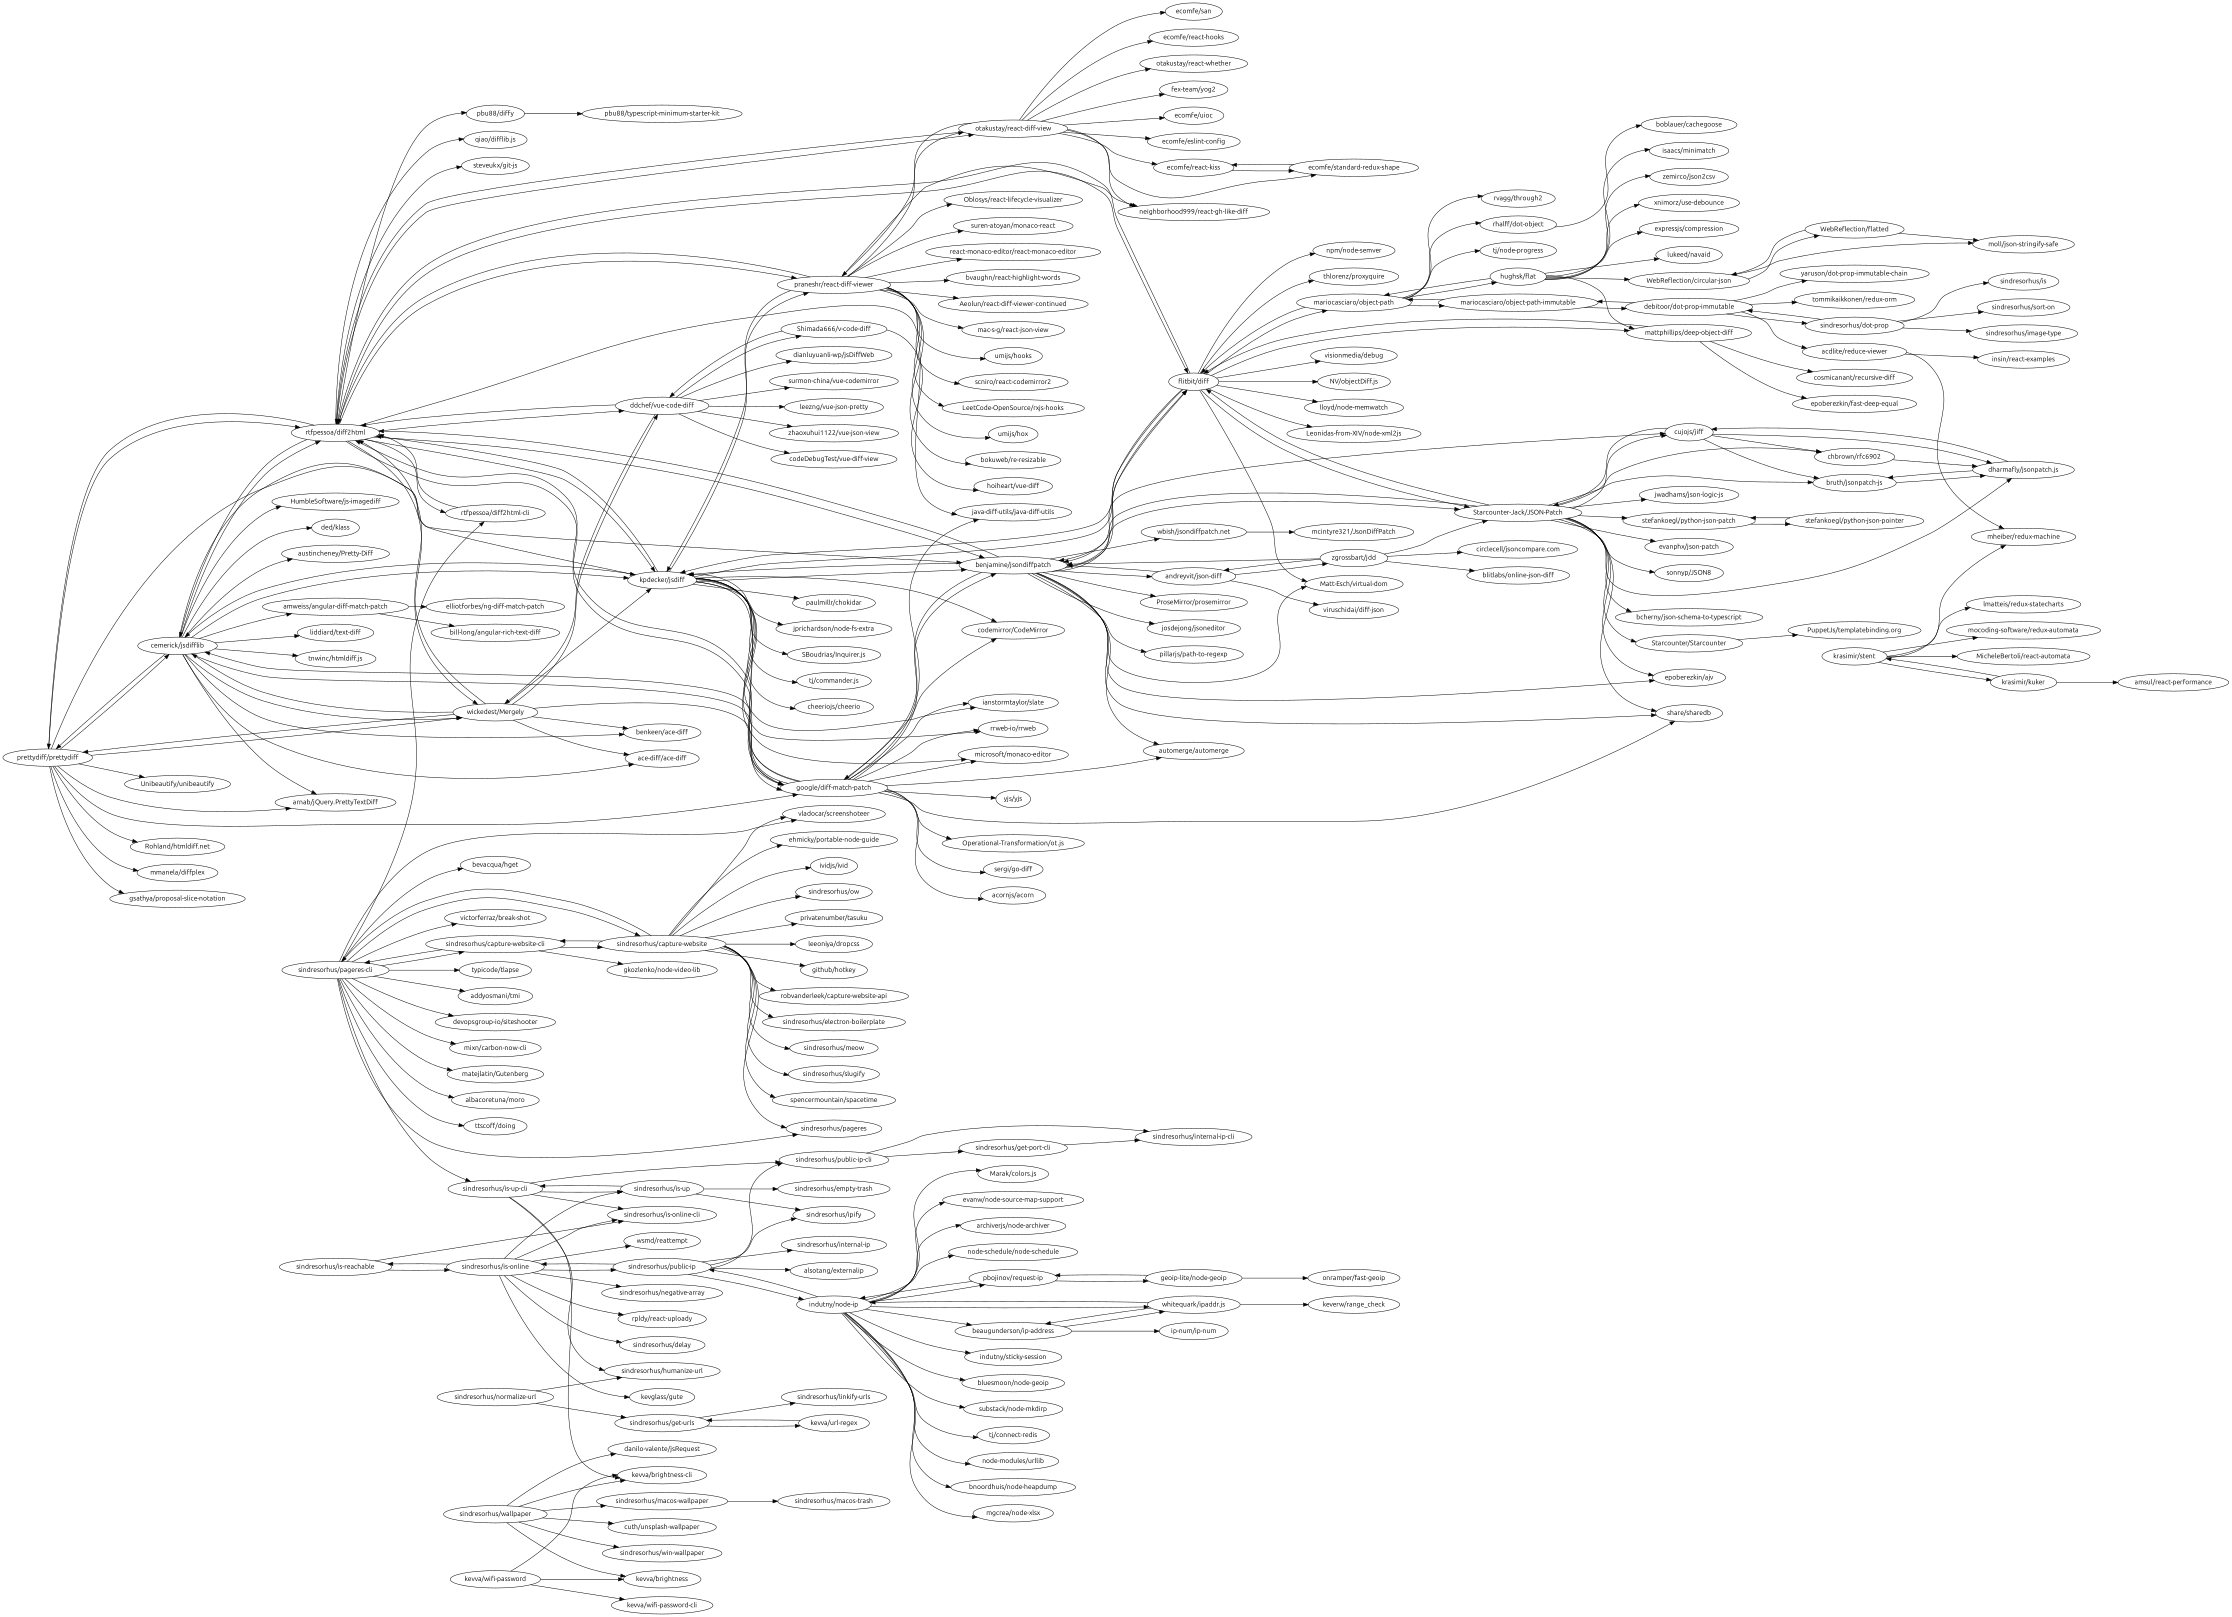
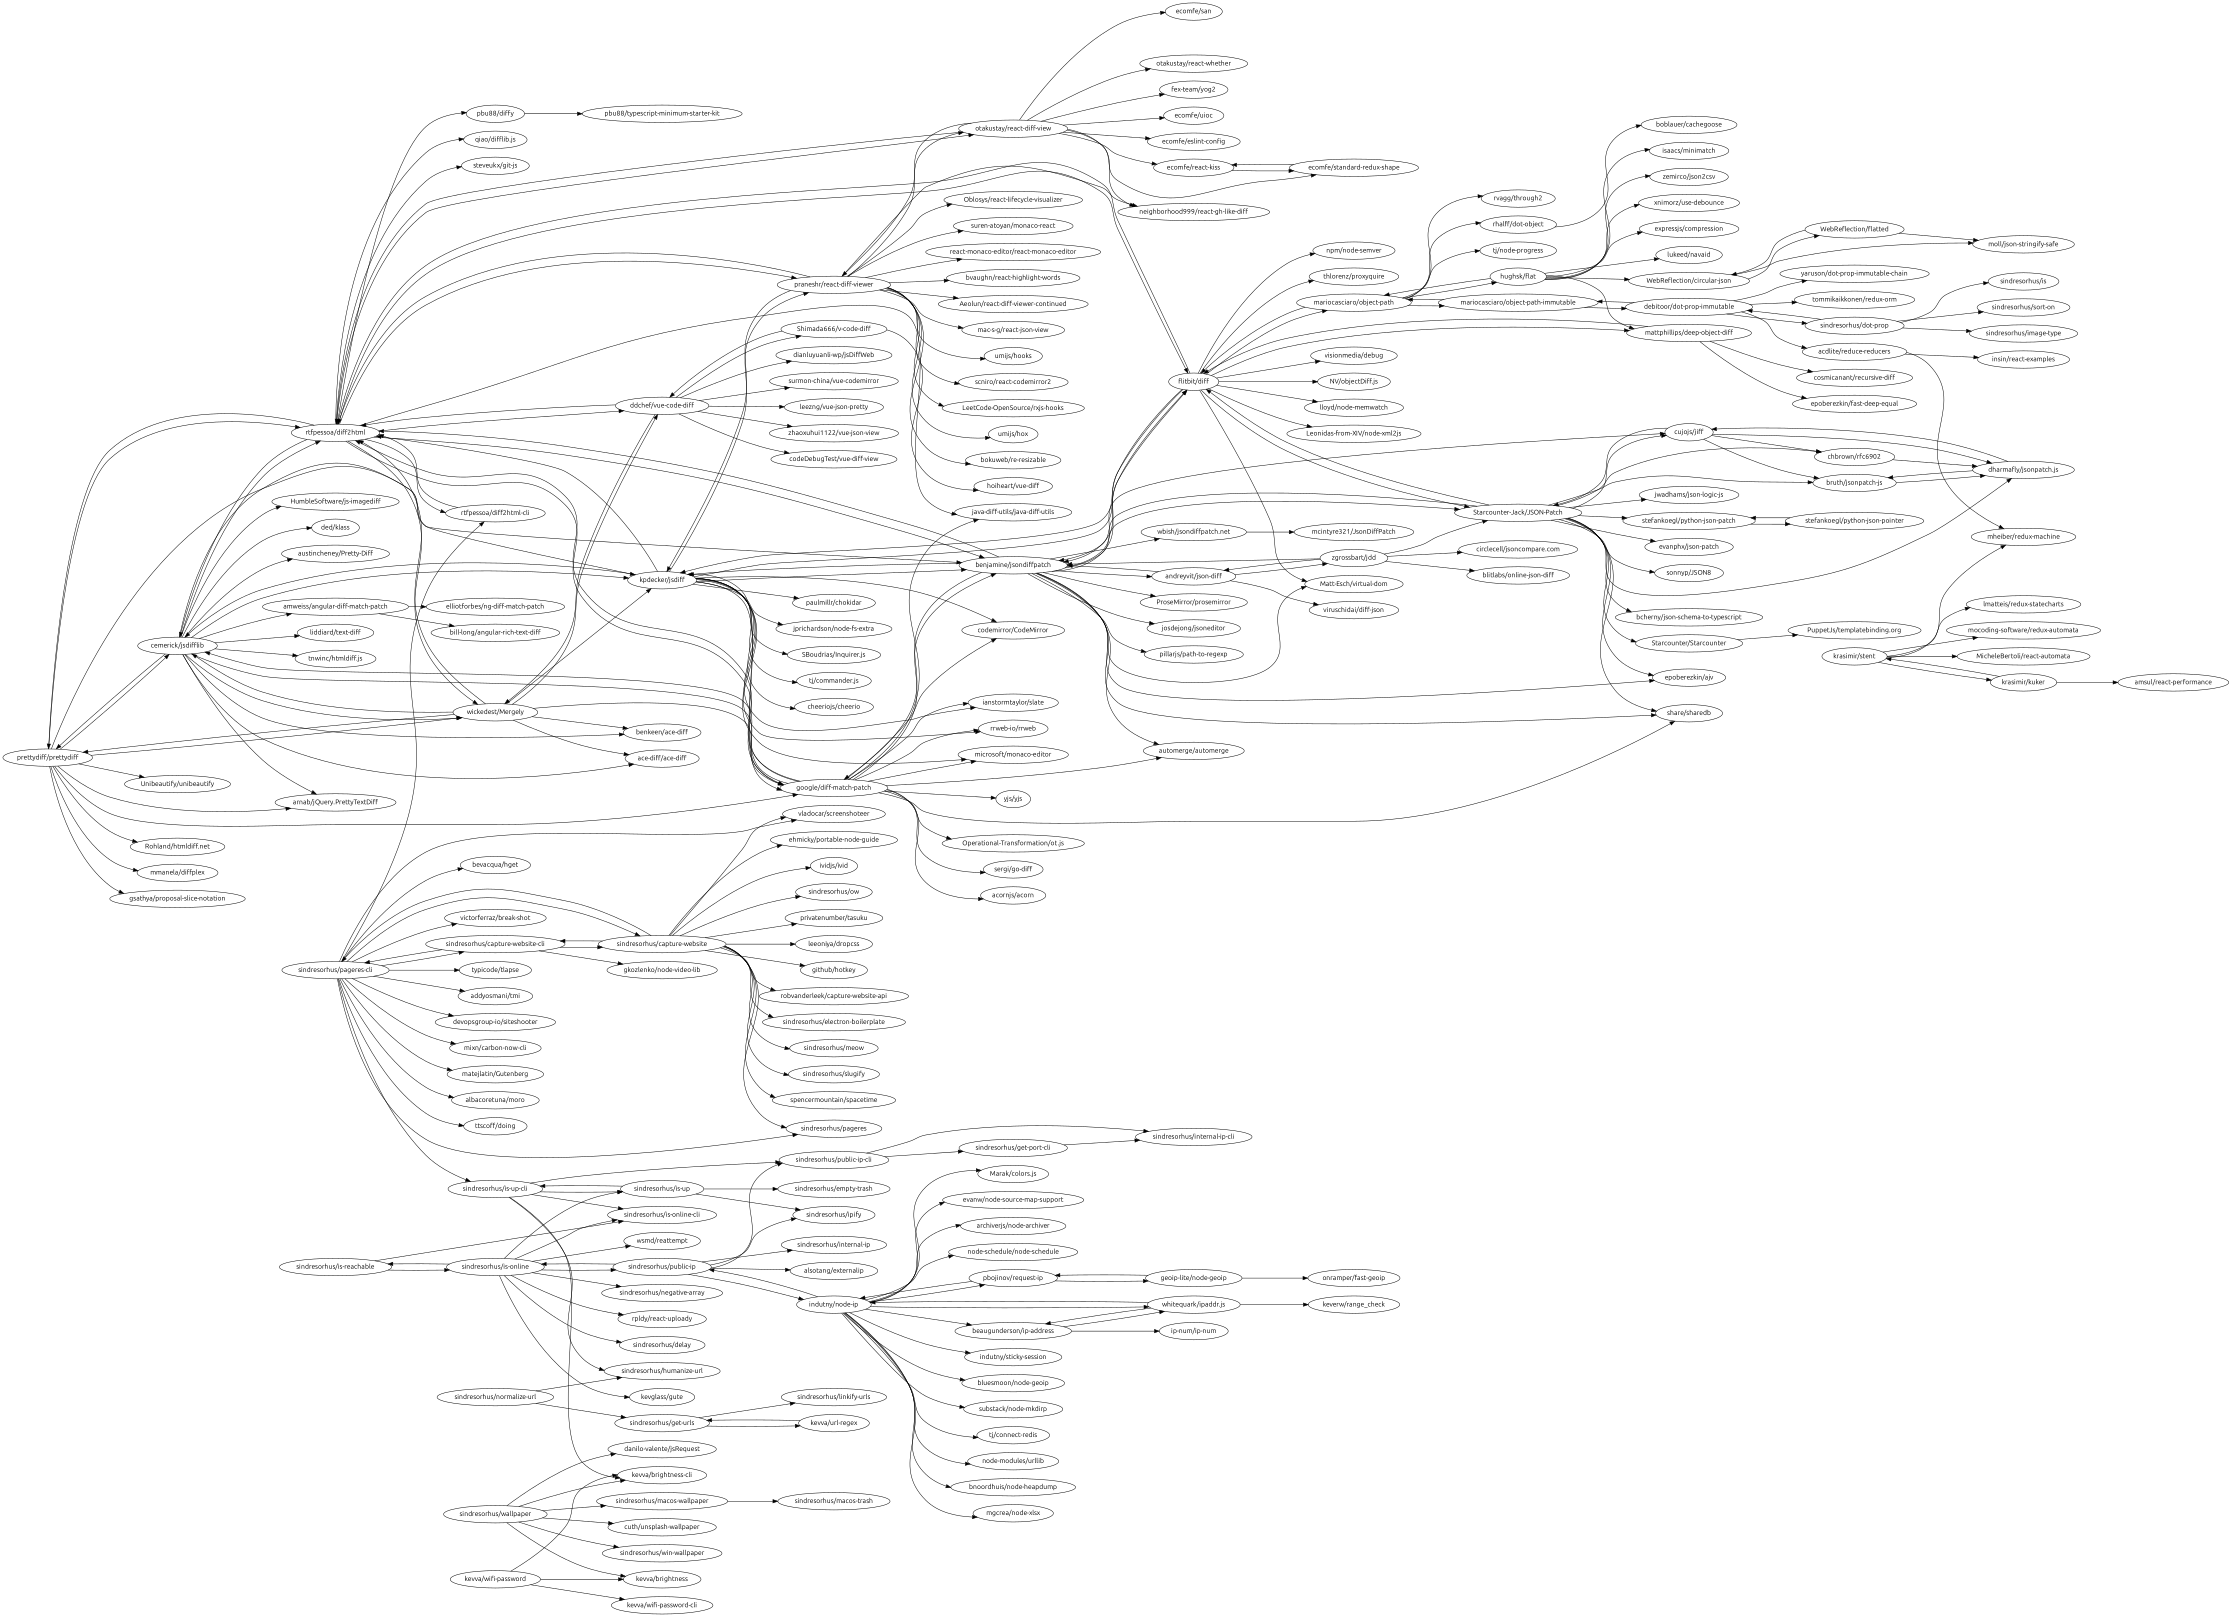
(1194, 38) -> none
(1855, 352) -> (1855, 352)
(526, 469) -> none
